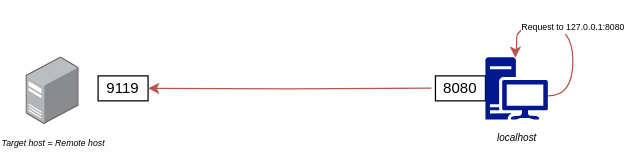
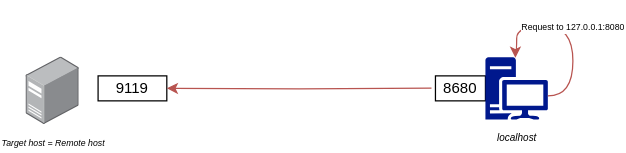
(123, 88) -> (133, 88)
(461, 88) -> (461, 88)
